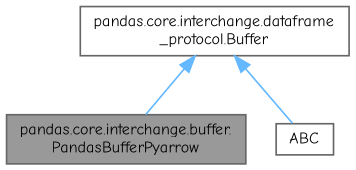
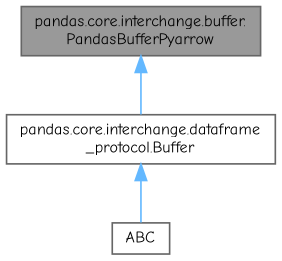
(165, 92) -> (141, 94)
